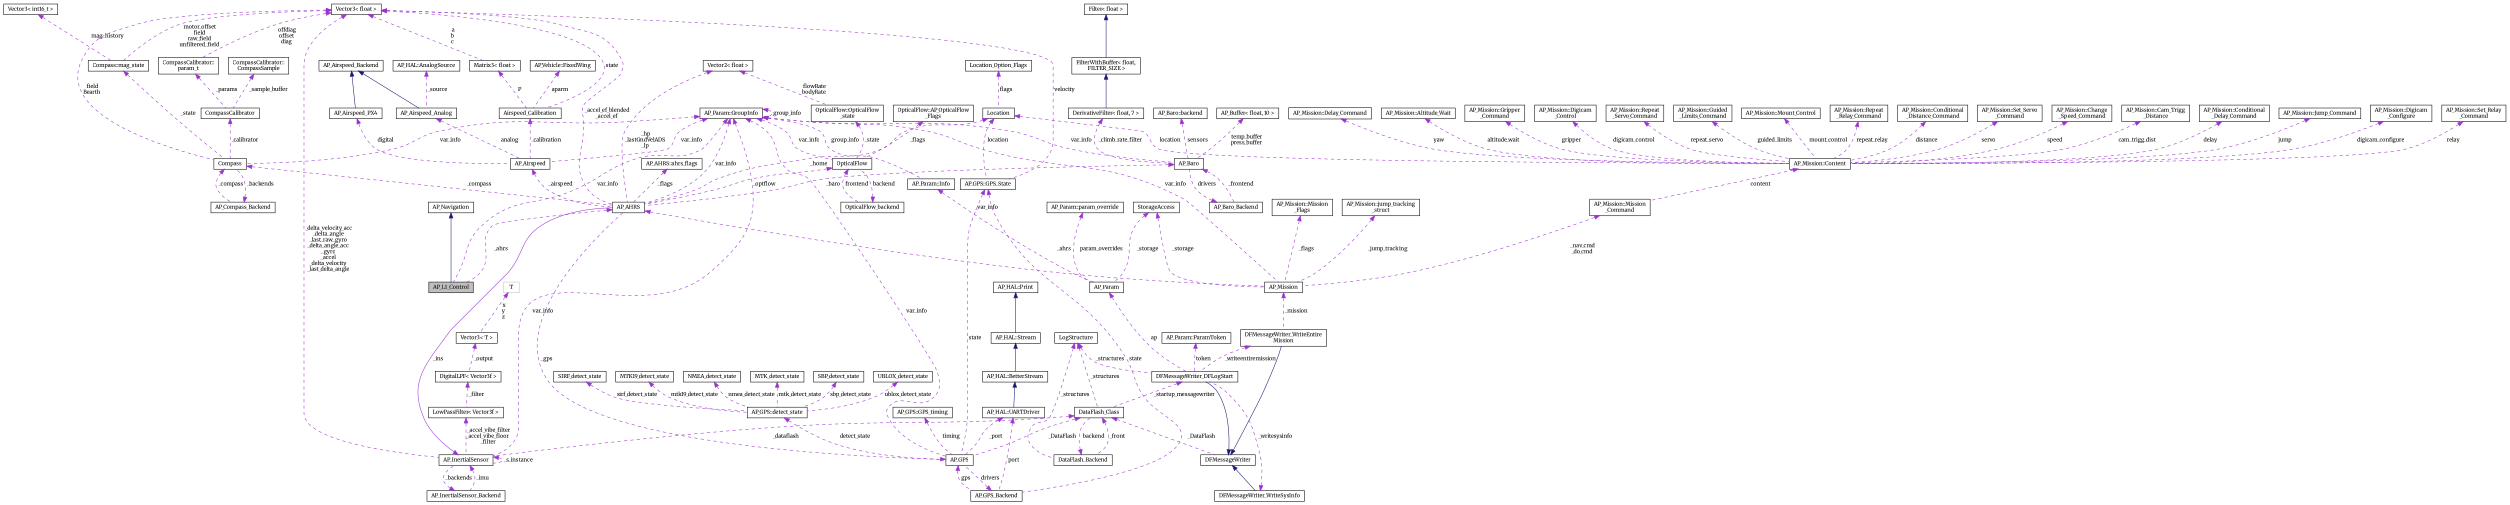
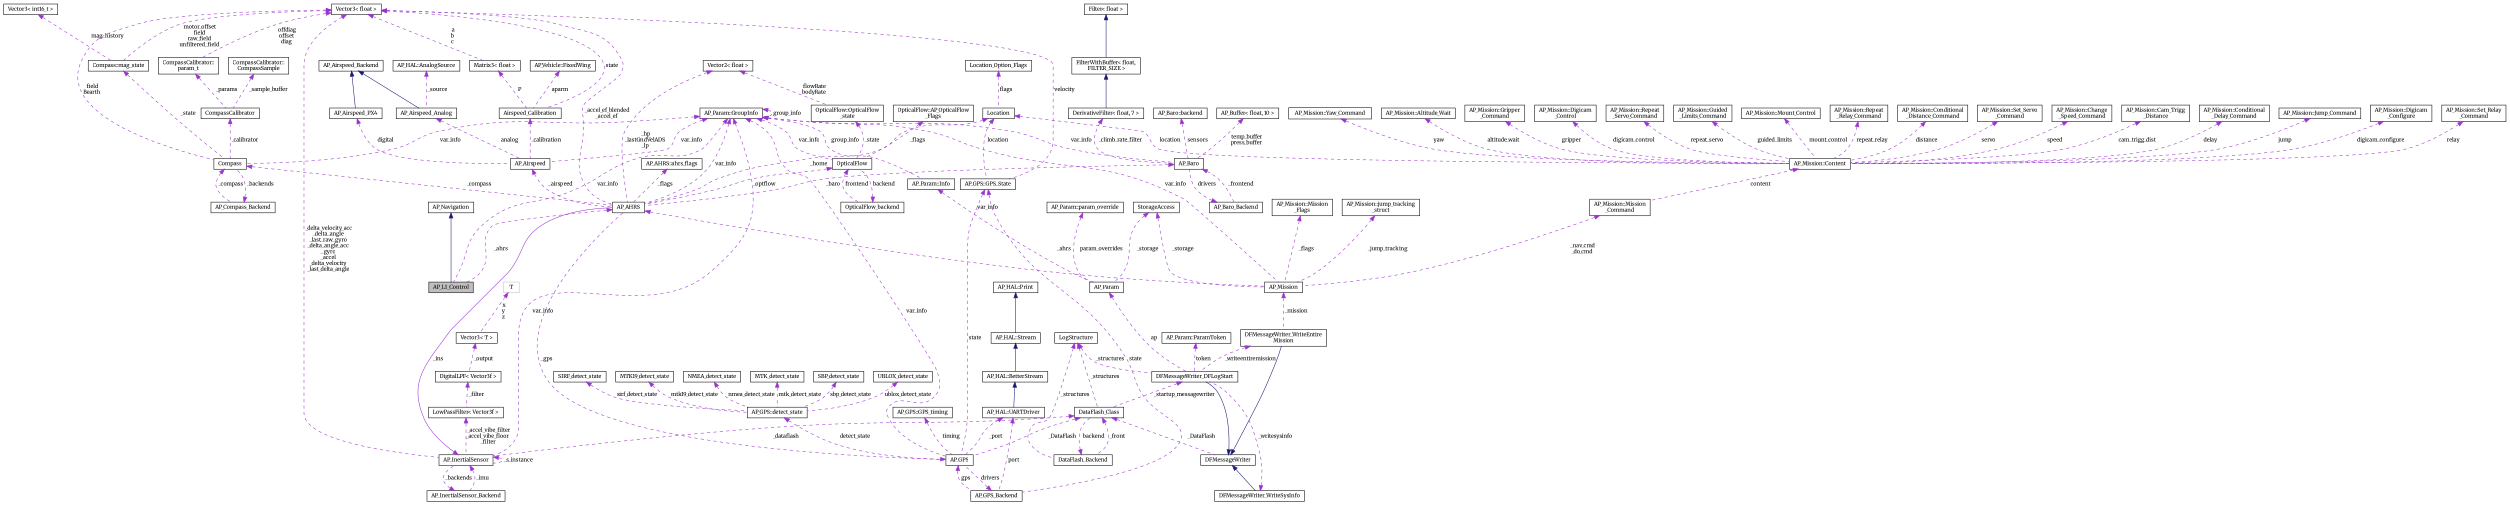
(1330, 113) -> (1330, 113)
